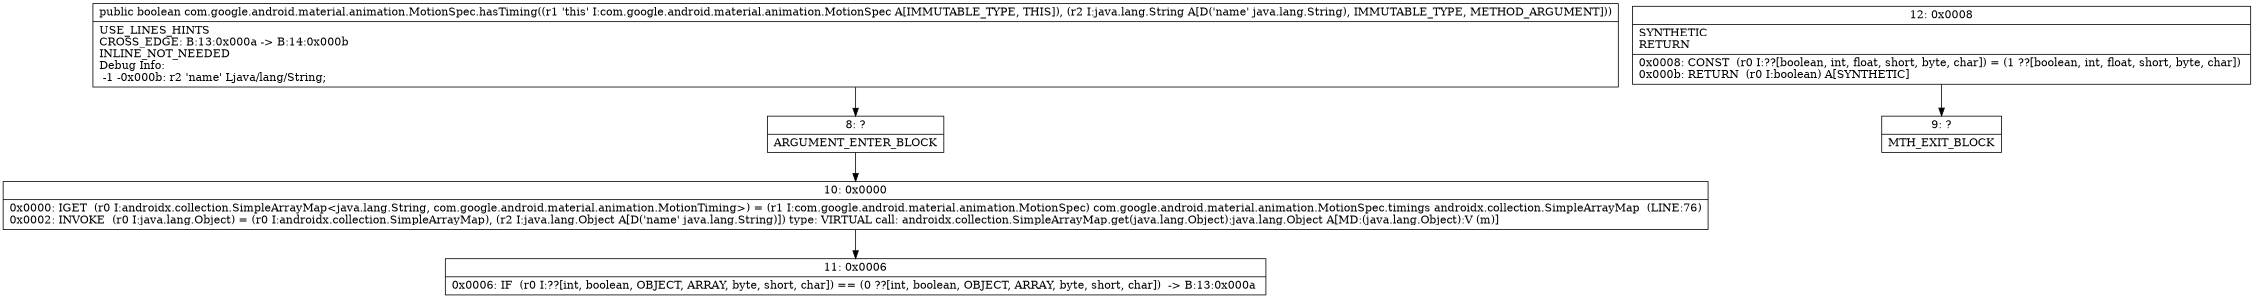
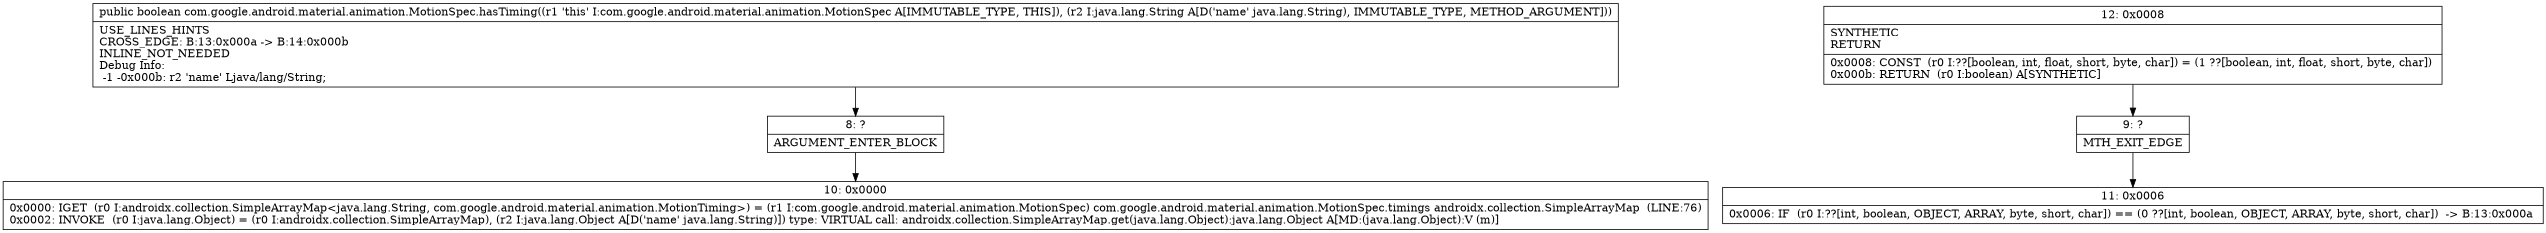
(1942, 143) -> (2133, 143)
(856, 240) -> (2133, 166)
